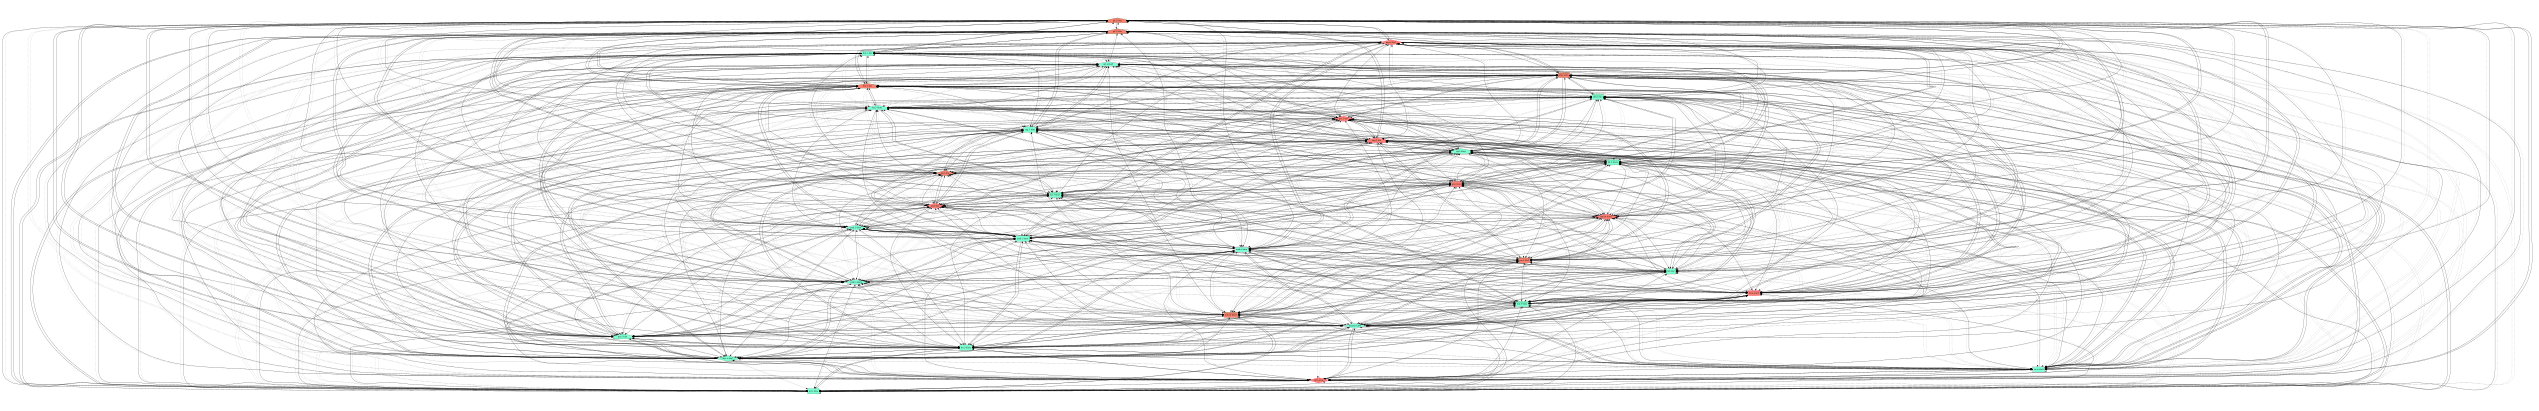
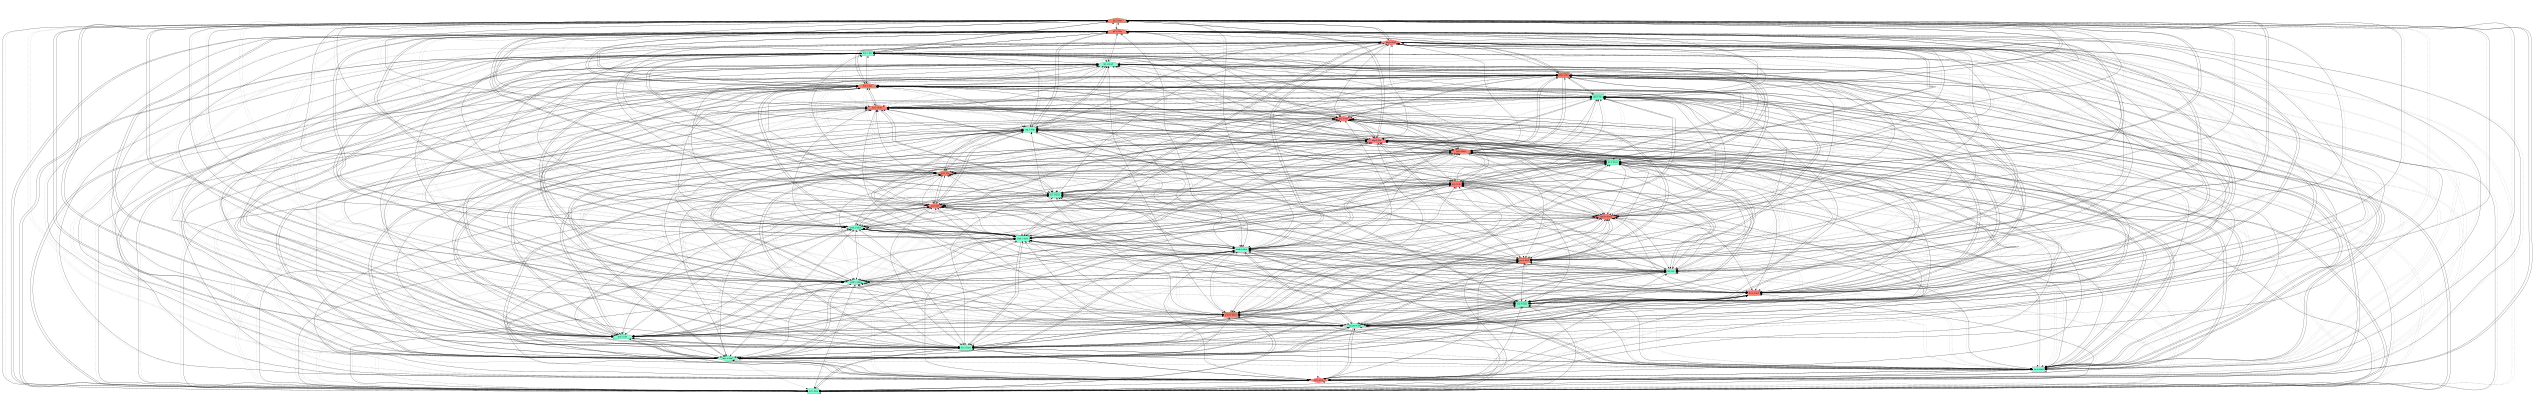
(1108, 64) -> (1108, 64)
(877, 108) -> (877, 108)
(1461, 151) -> (1461, 151)
(1671, 271) -> (1671, 271)
